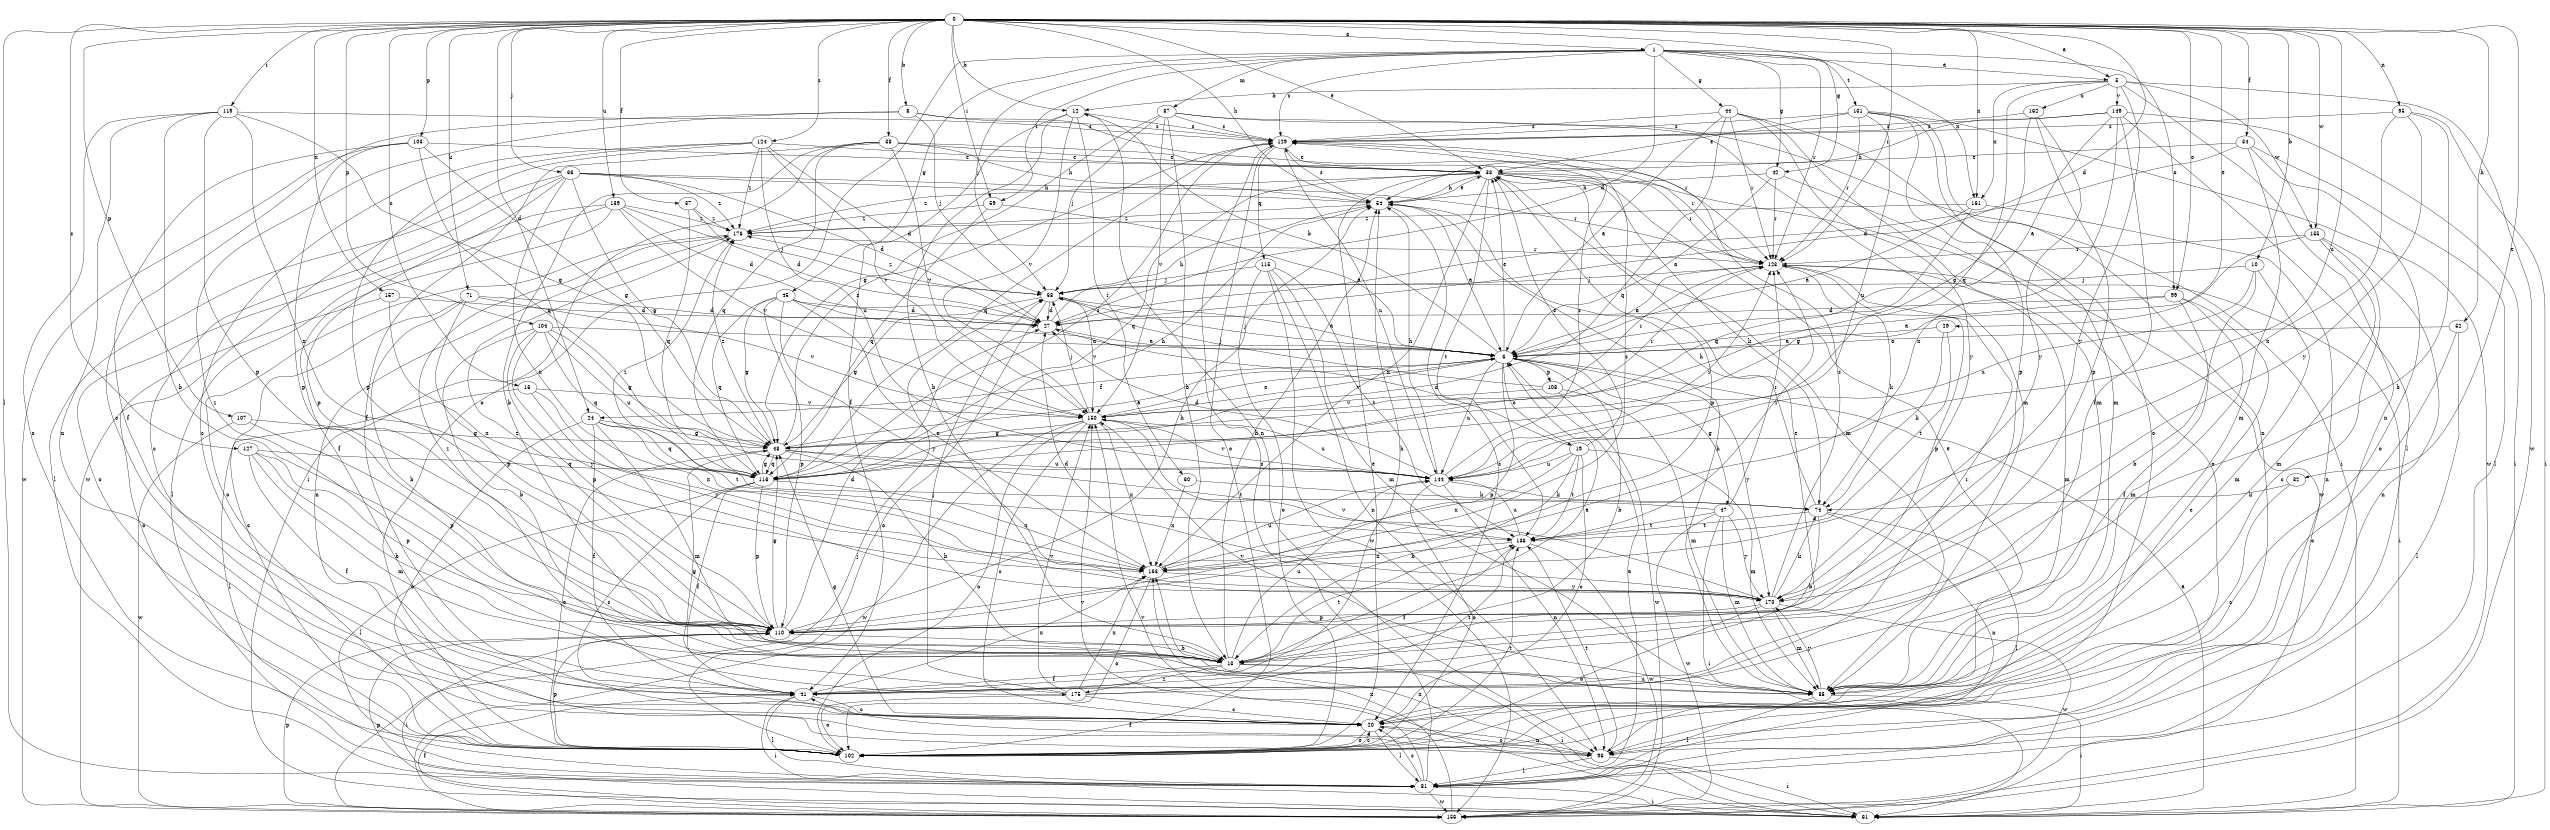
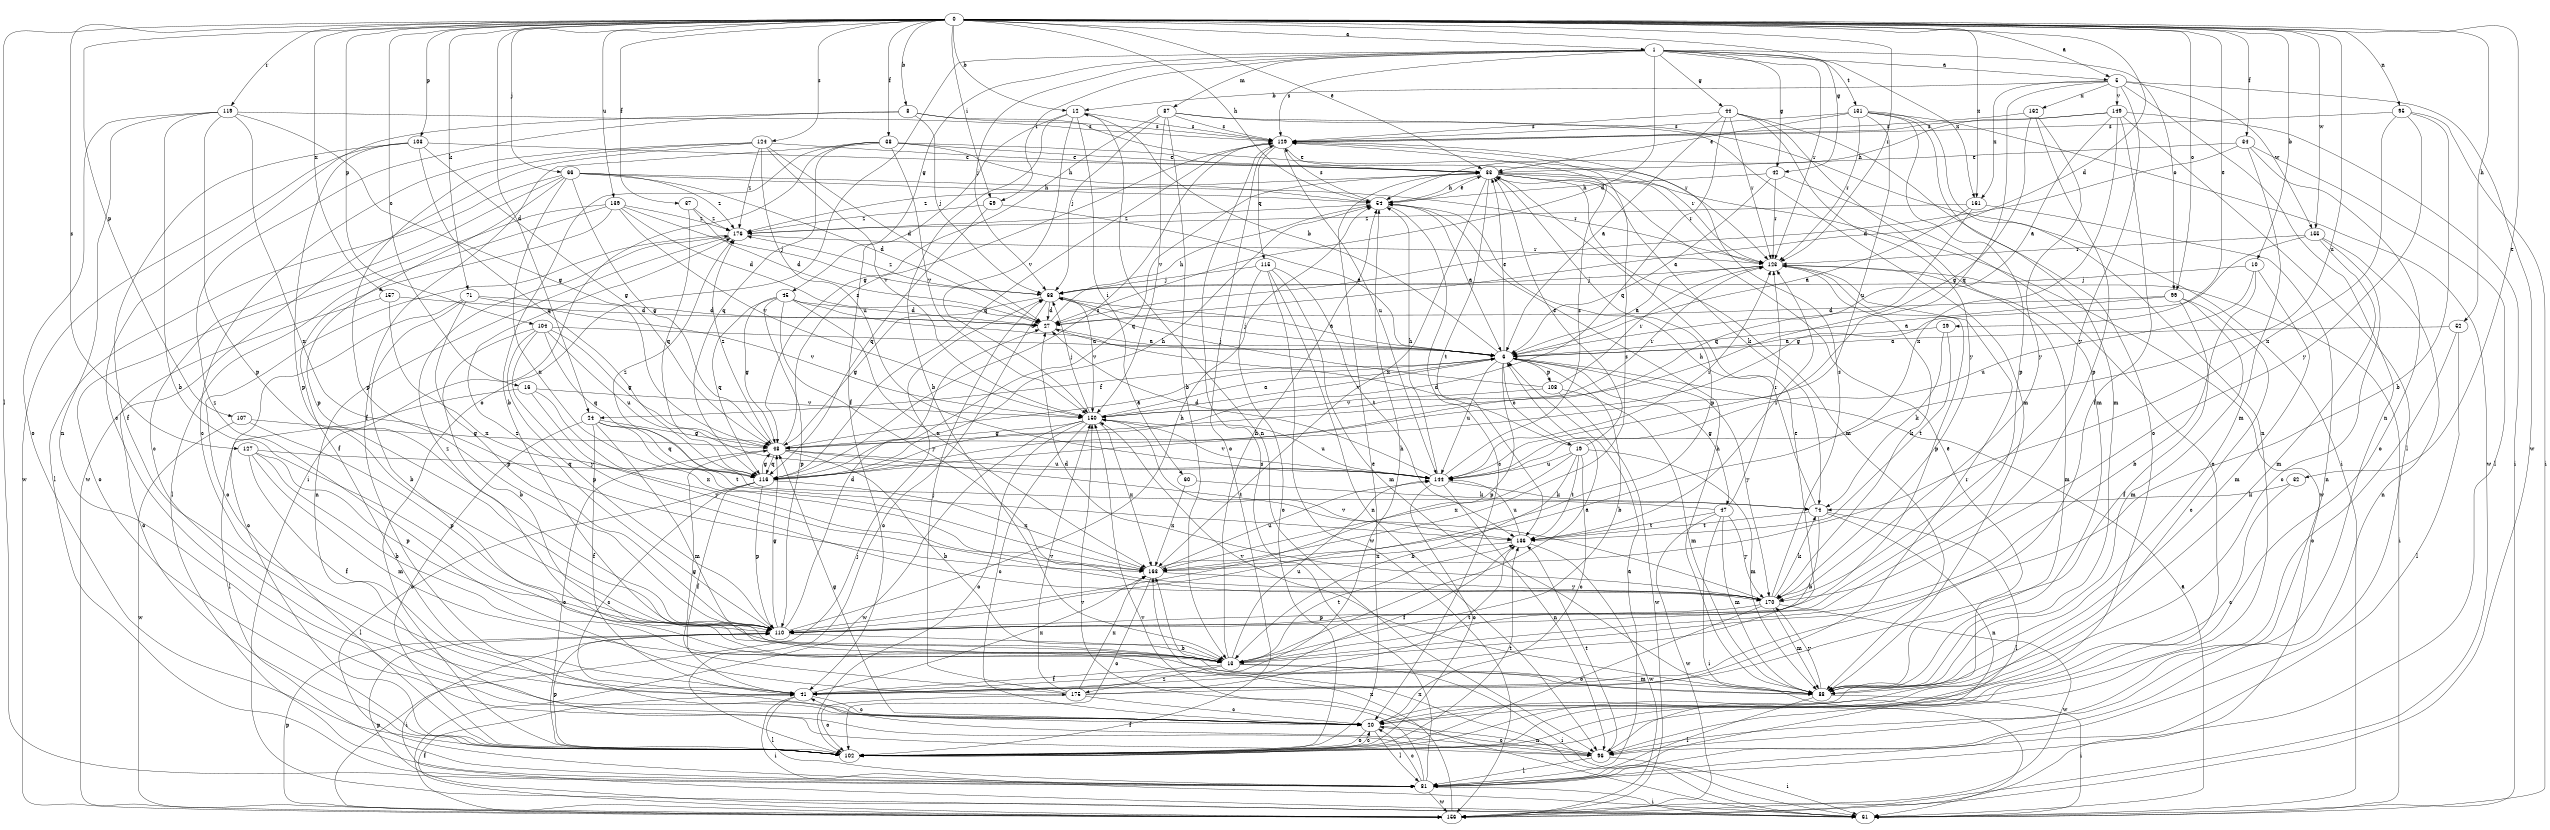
(1890, 360) -> (1919, 426)
(1643, 679) -> (1643, 679)
